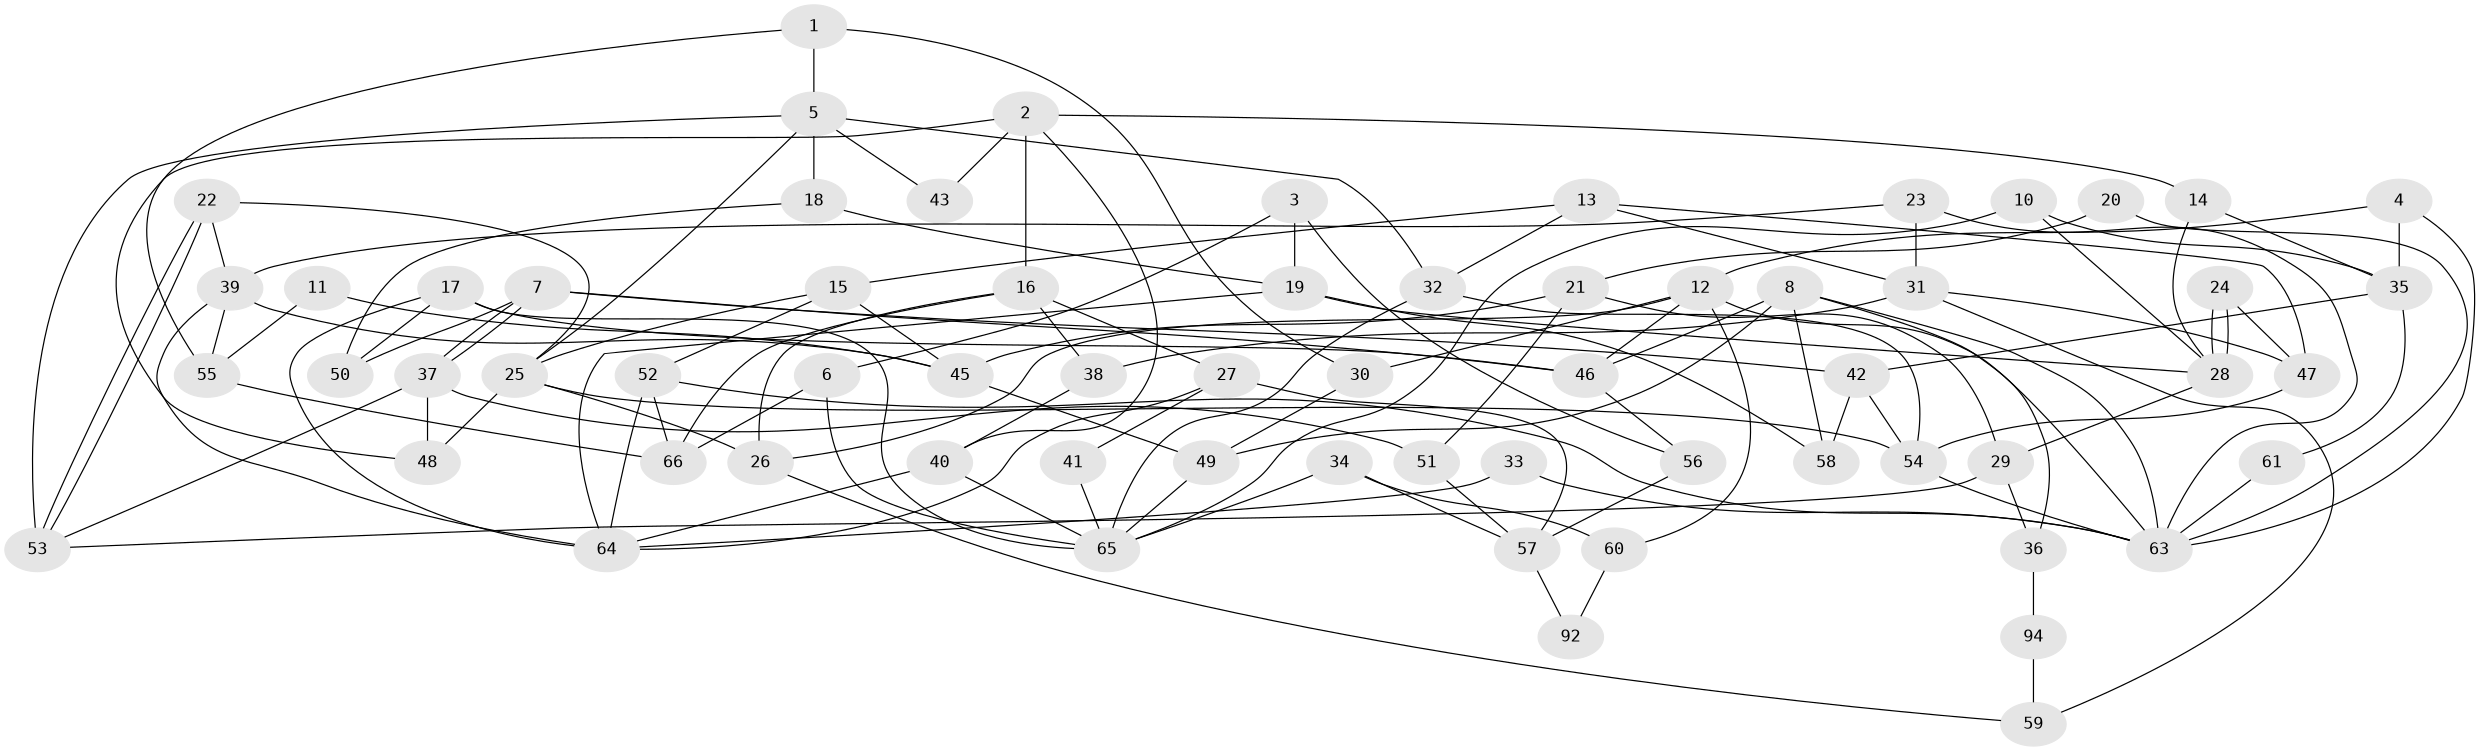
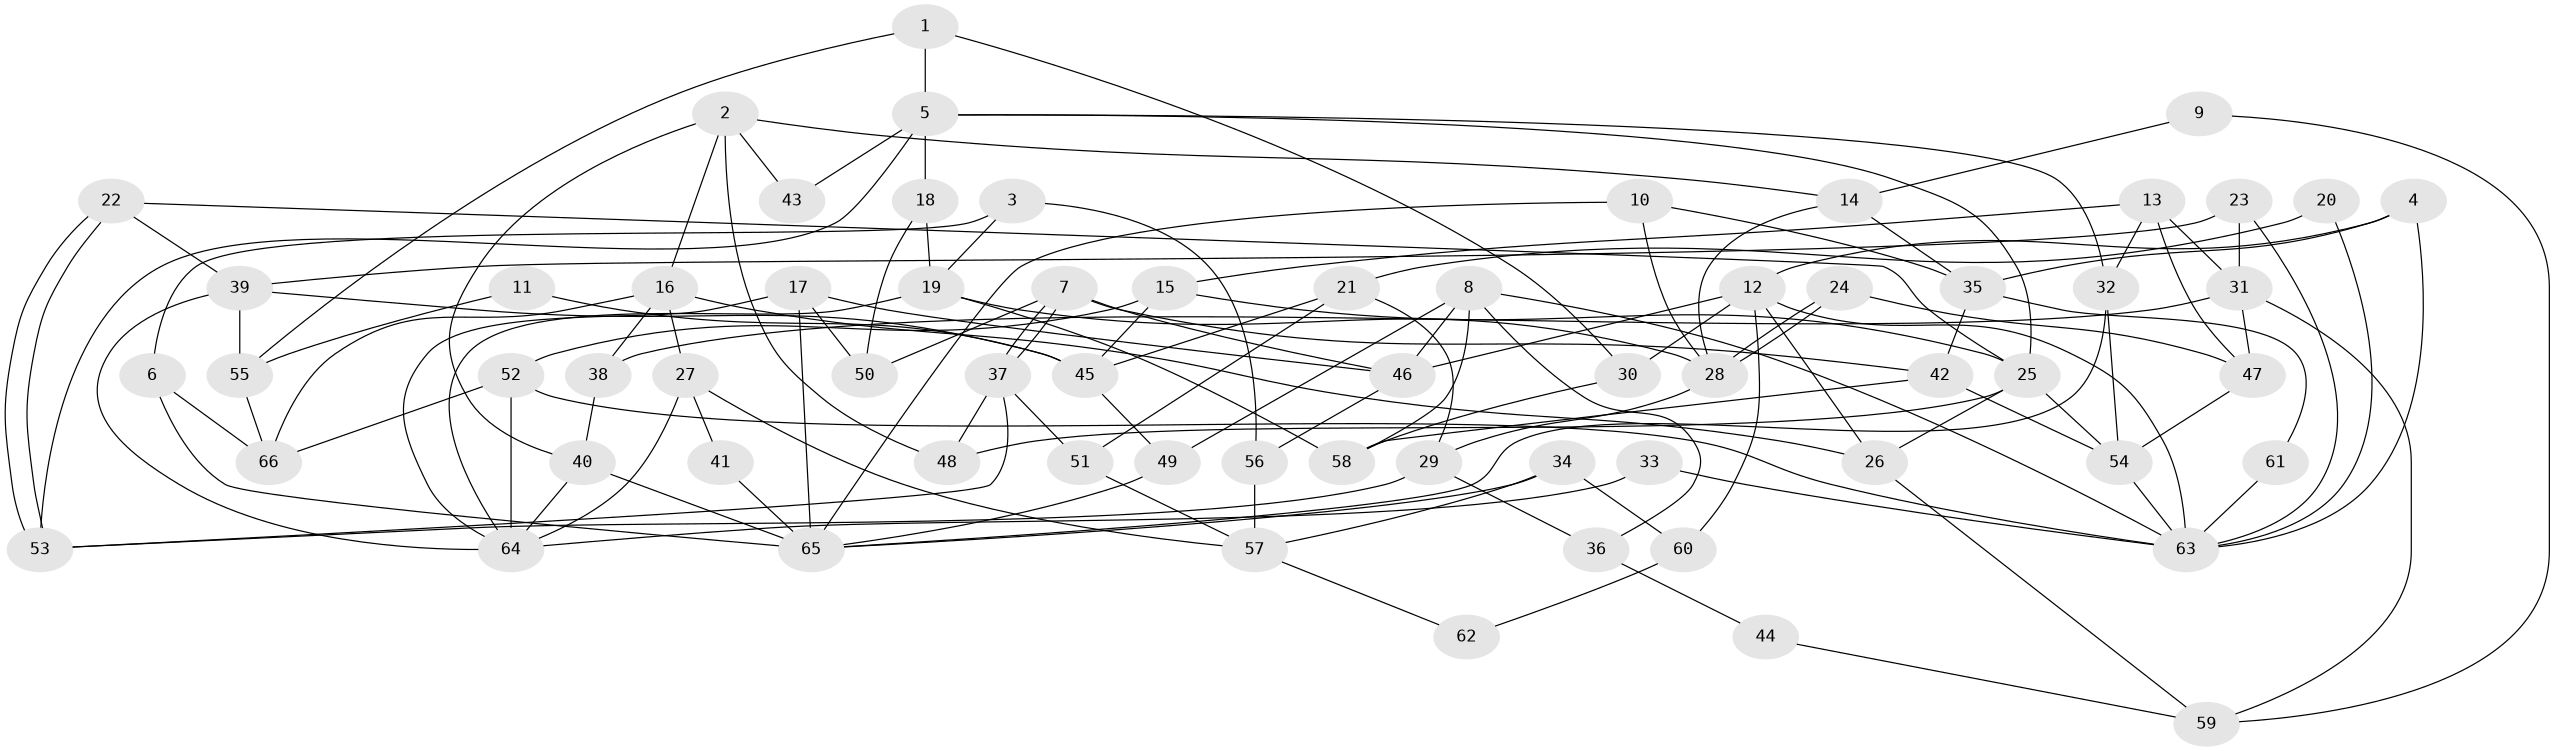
none -> (2199, 114)
(1268, 428) -> (1504, 405)
(1571, 637) -> (1467, 637)
(2033, 637) -> (1766, 637)
